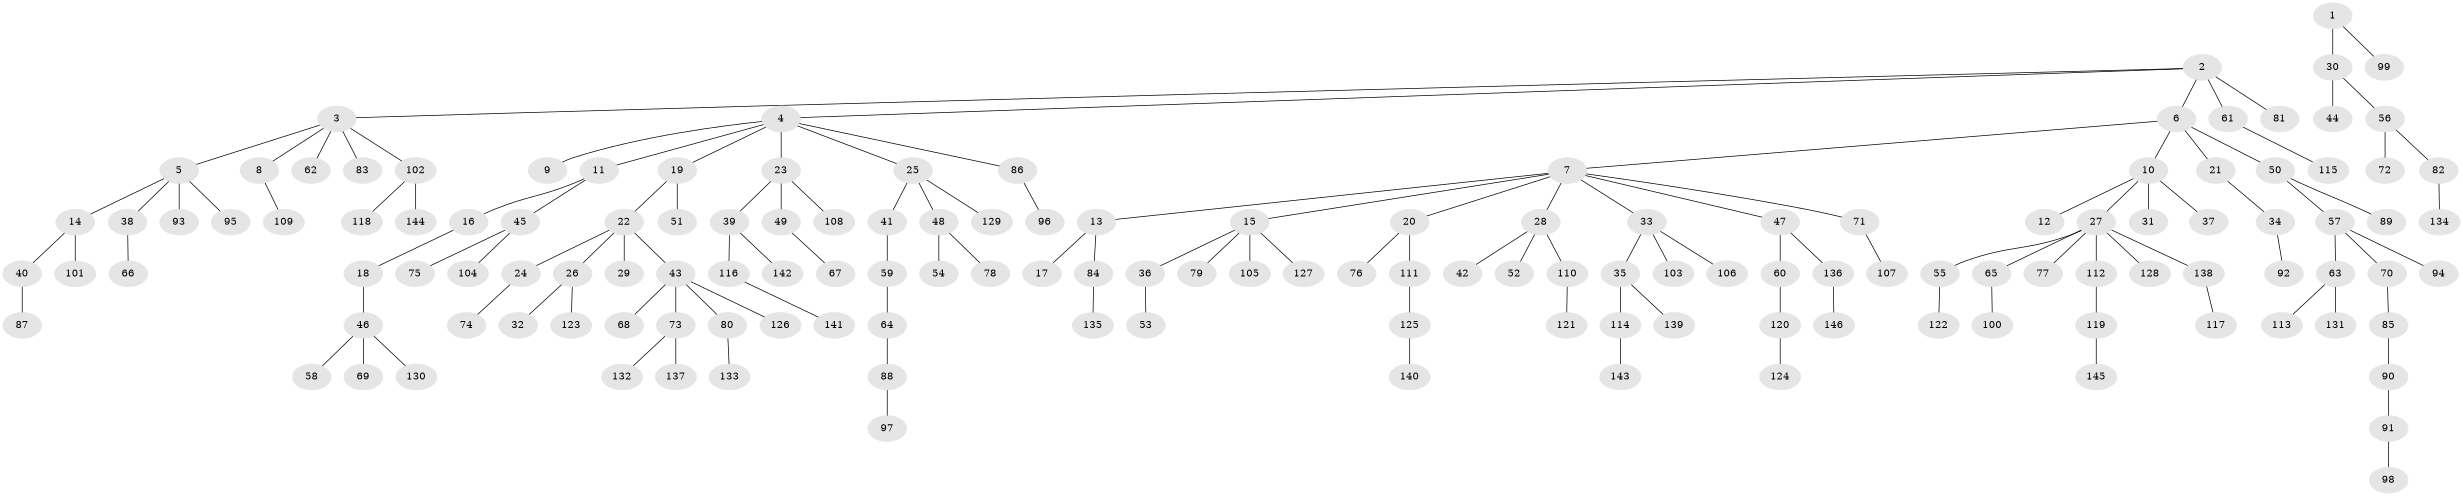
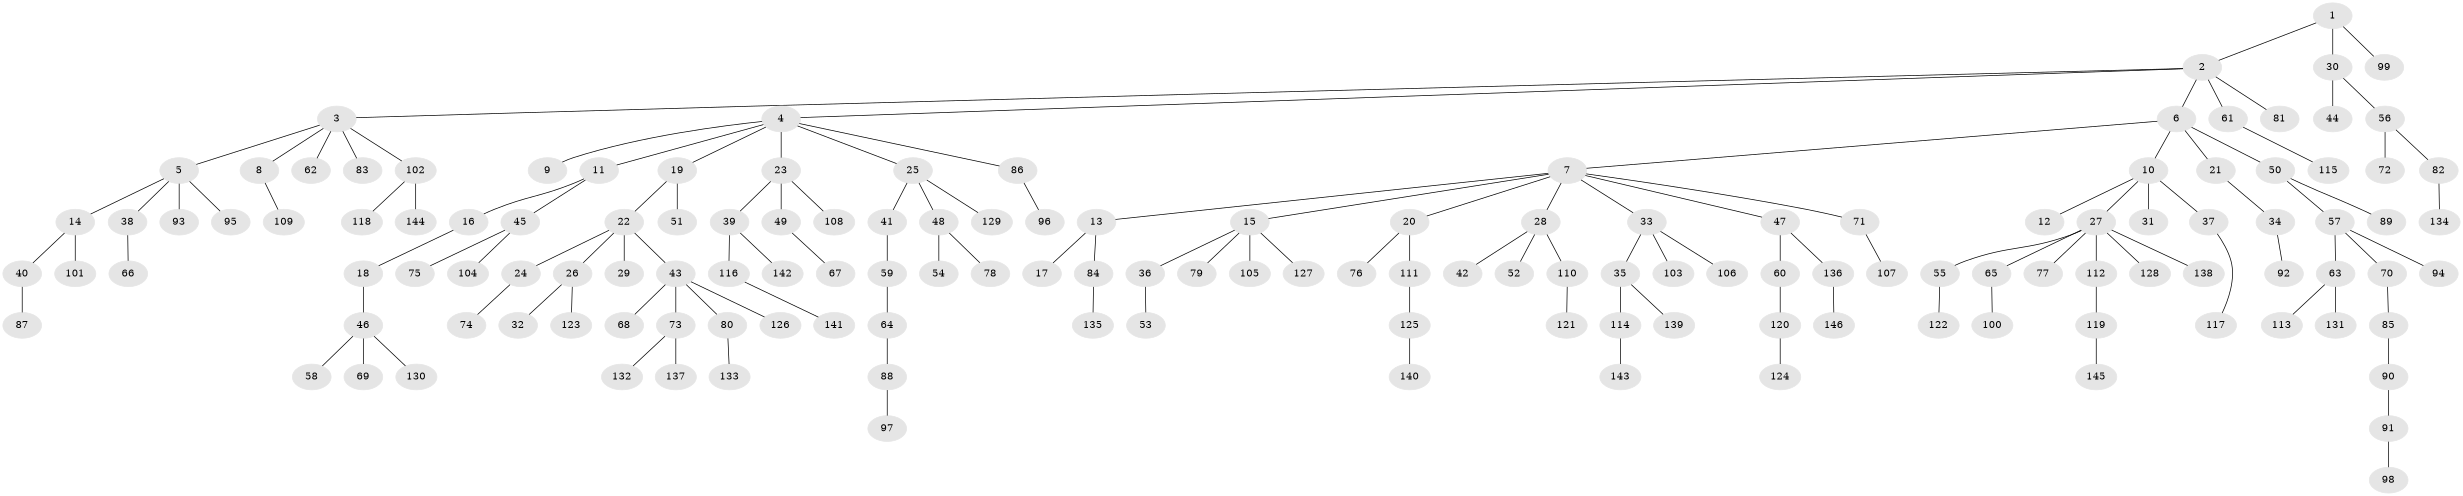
none -> (2267, 42)
(2210, 299) -> (2232, 272)
